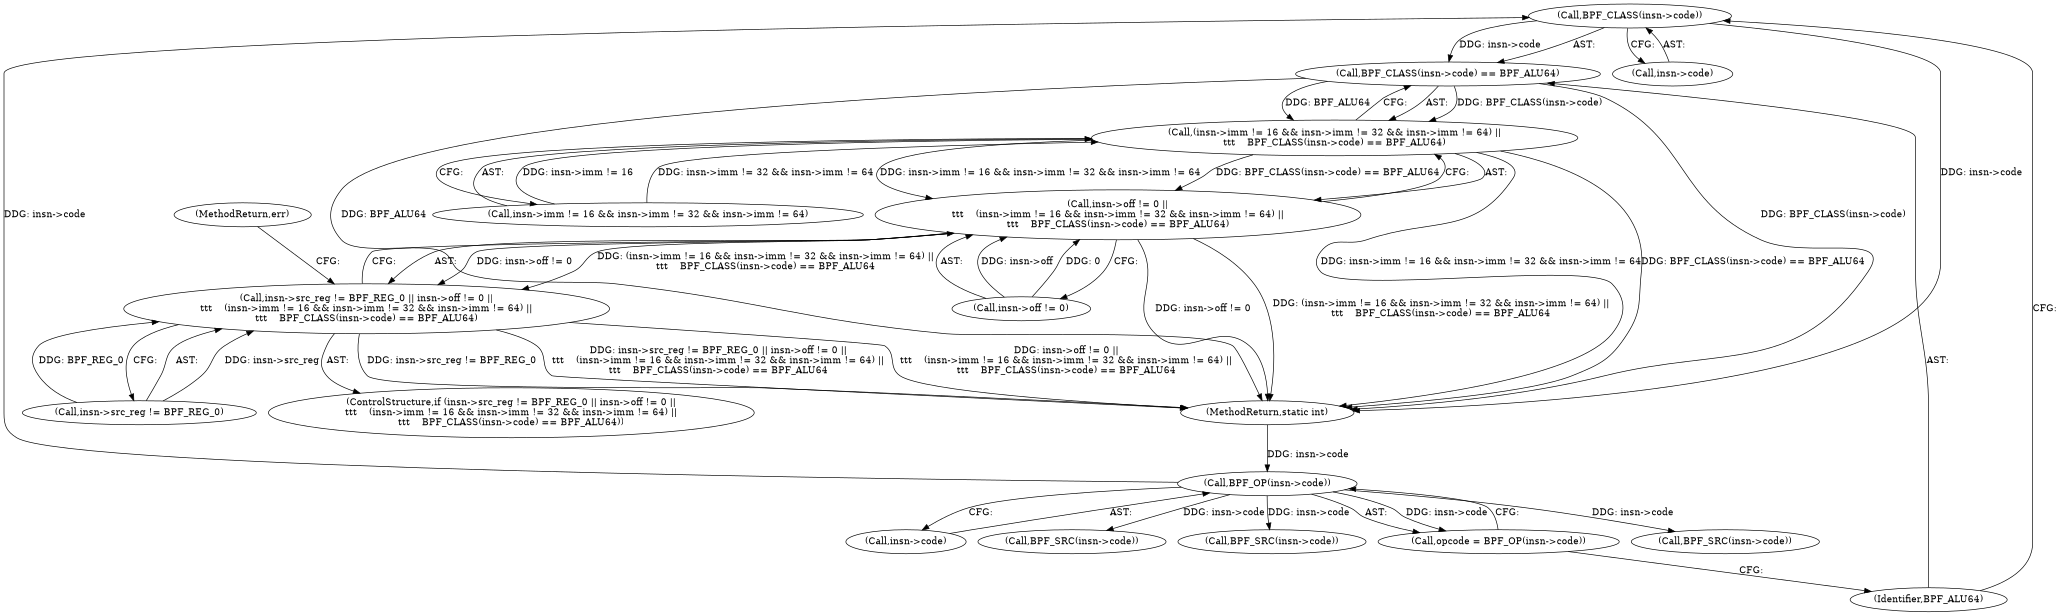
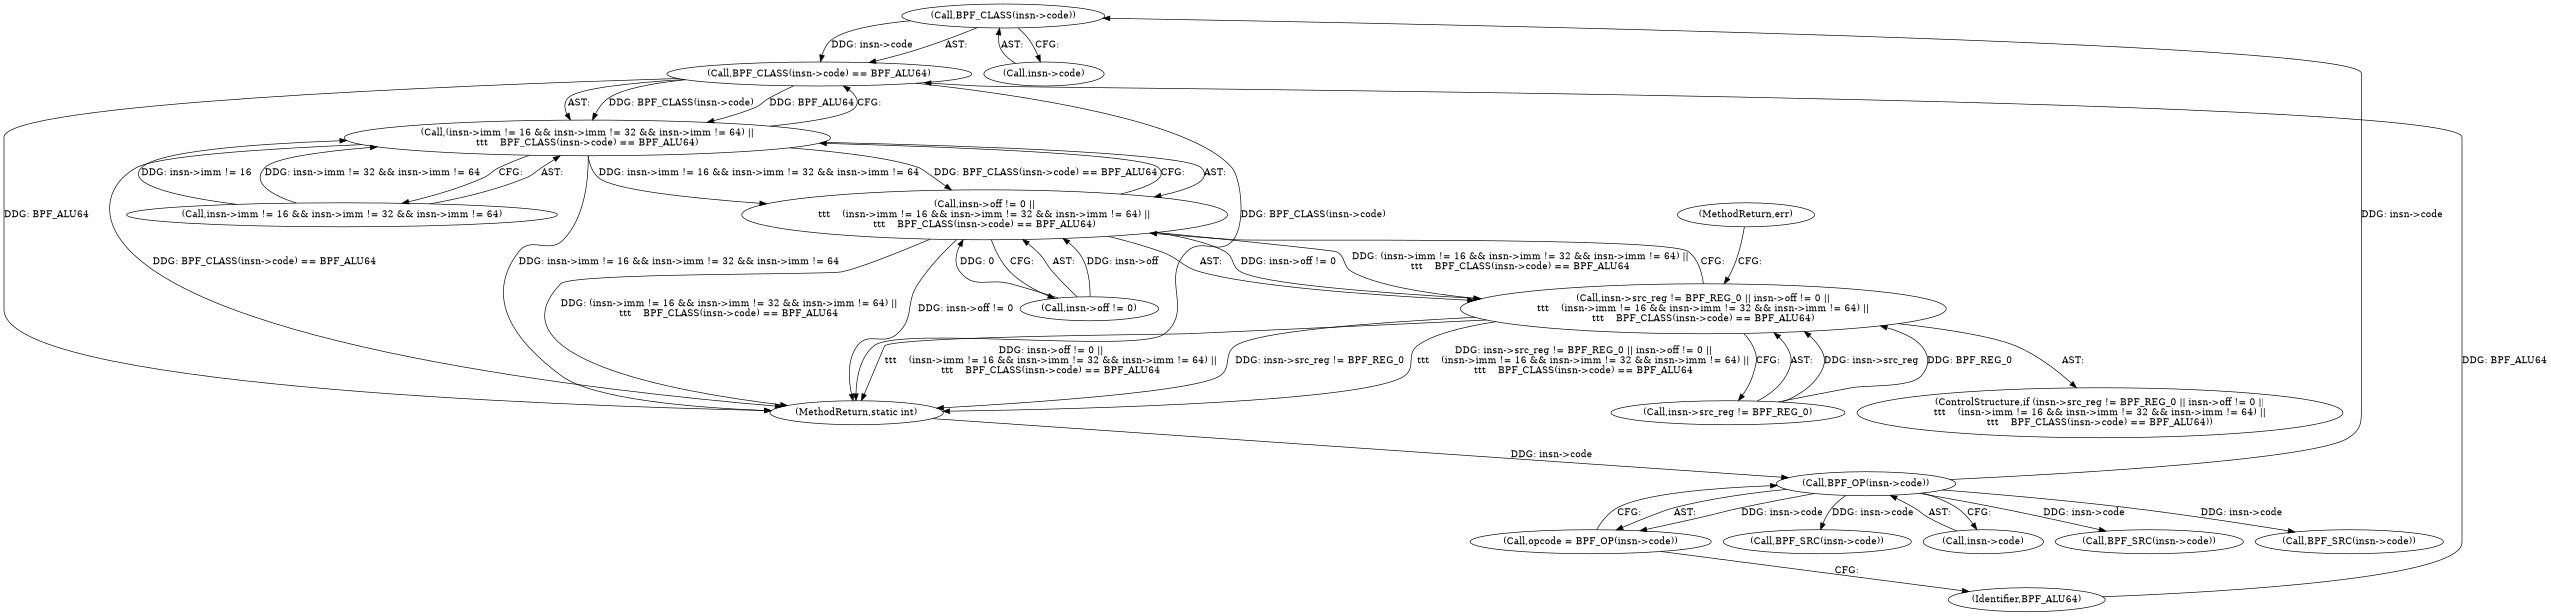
(2033, 190) -> none
(1878, 333) -> none
(1939, 361) -> (2505, 361)
